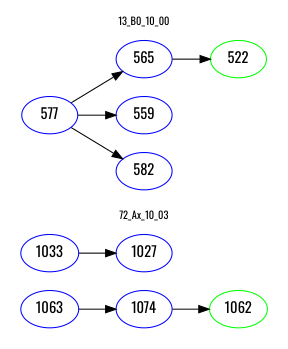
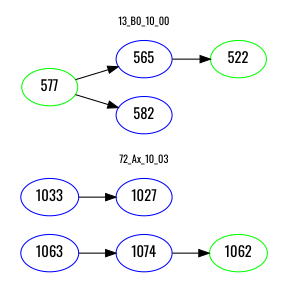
(50, 115) -> (50, 87)
(144, 115) -> none
